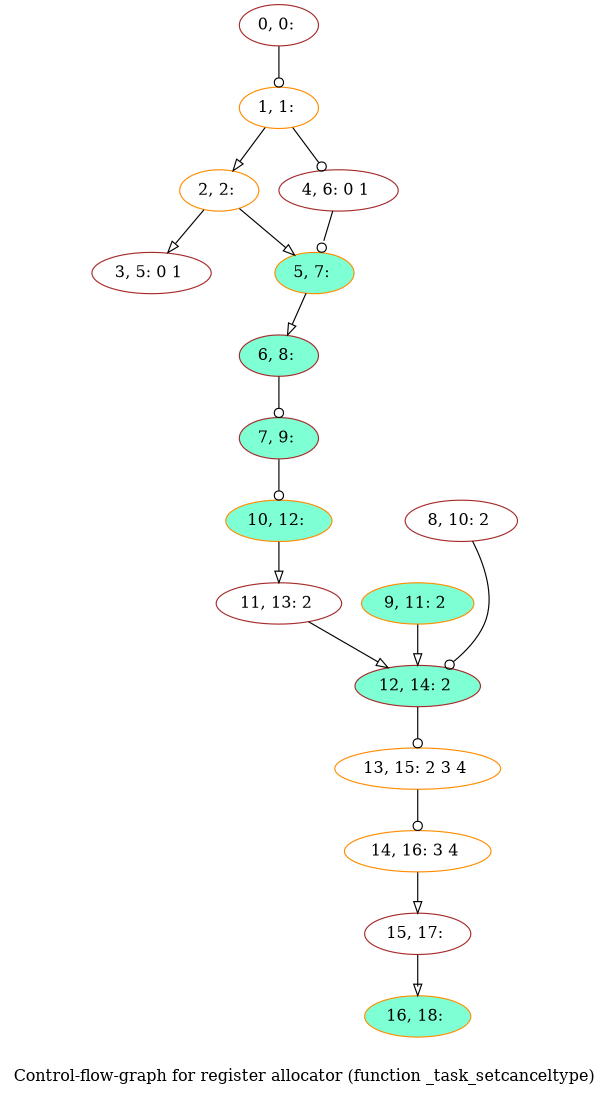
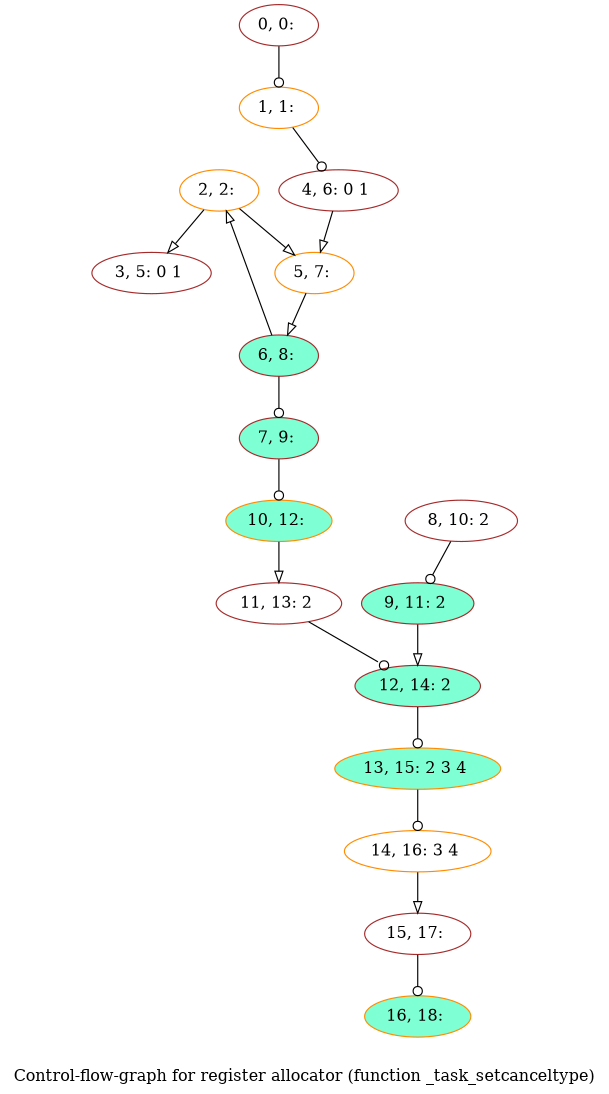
(253, 145) -> (251, 278)
(328, 226) -> (328, 226)
(314, 273) -> (314, 273)
(418, 603) -> (418, 603)
(489, 606) -> (442, 558)
(343, 642) -> (343, 642)
(418, 769) -> (418, 769)
(418, 971) -> (418, 971)
